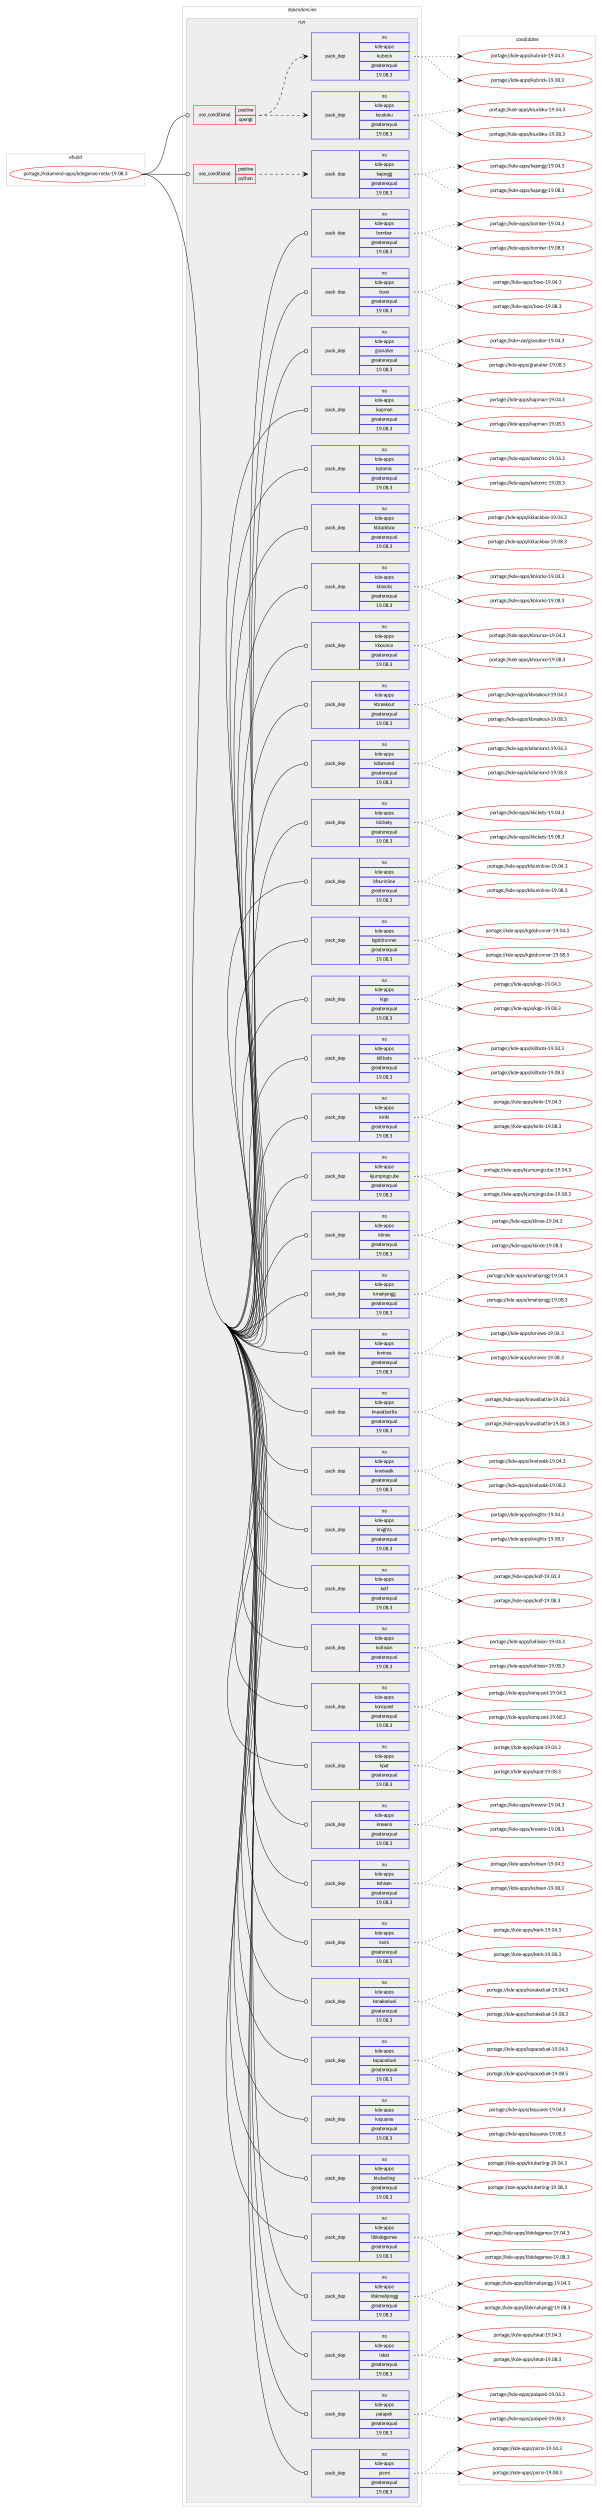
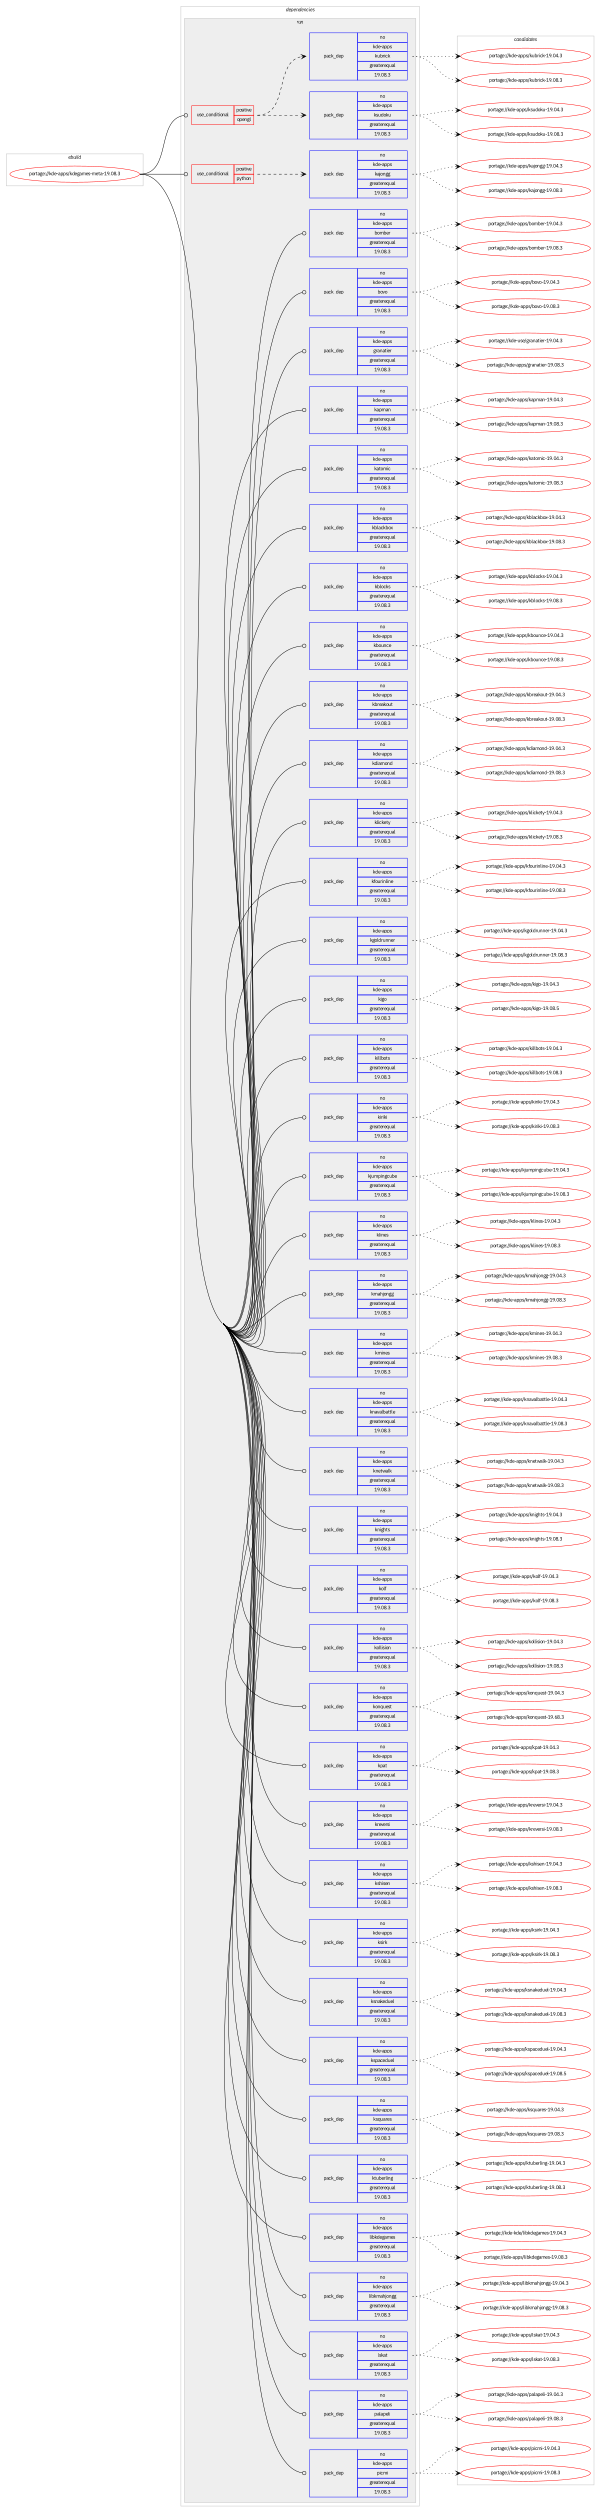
(76, 174) -> (75, 174)
(527, 1009) -> (526, 1009)
(527, 2233) -> (526, 2233)
